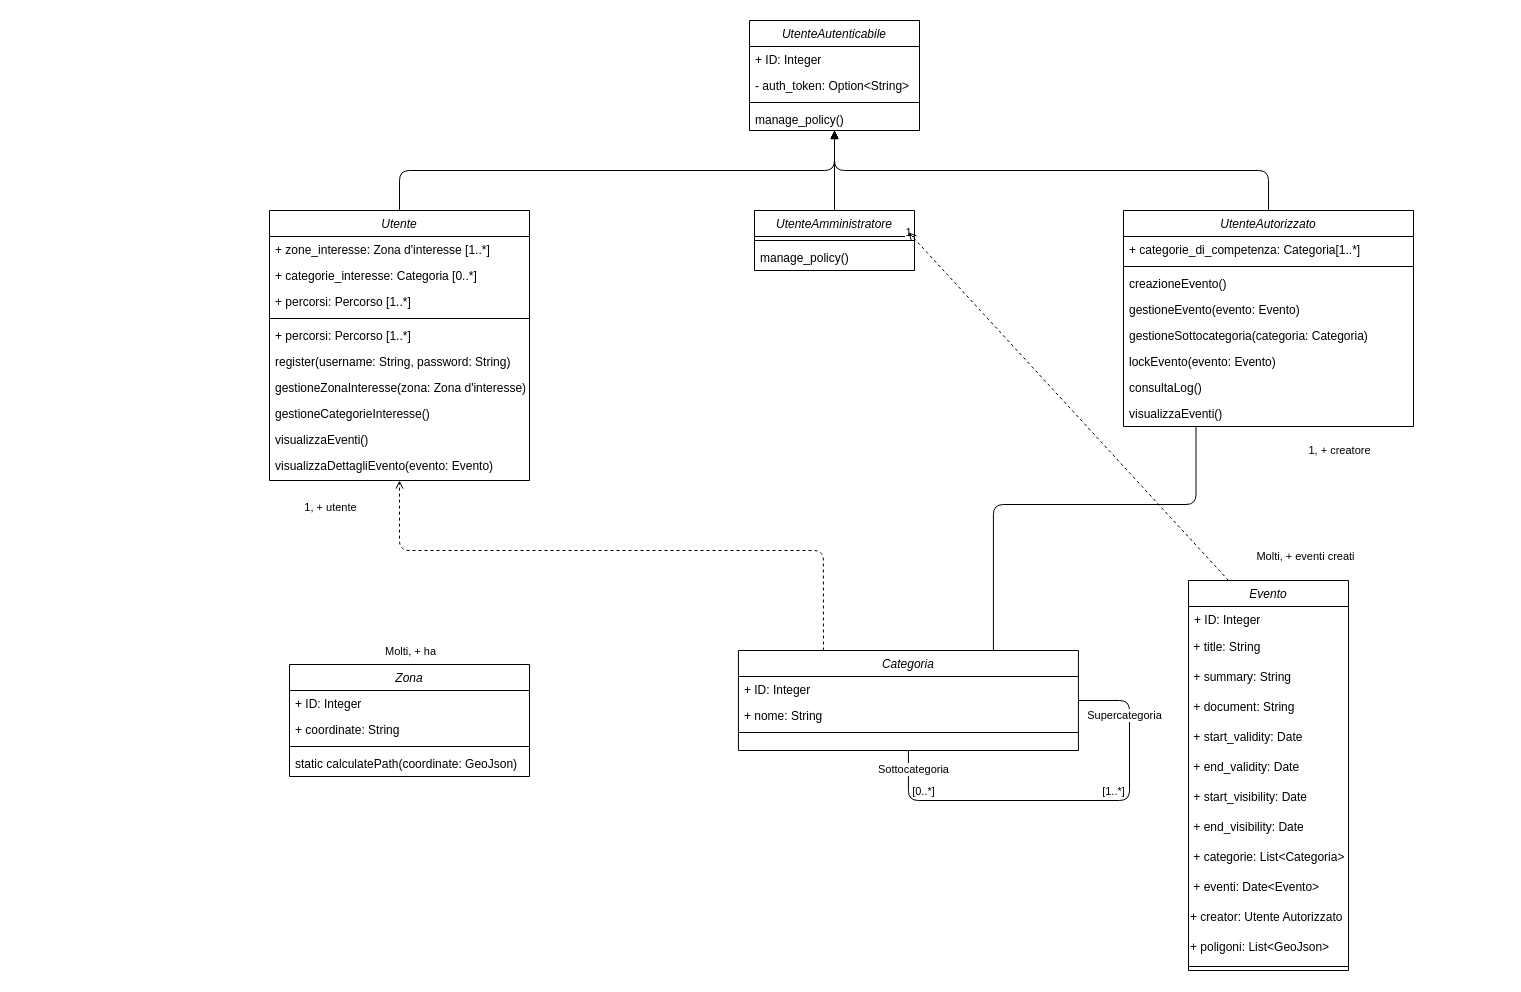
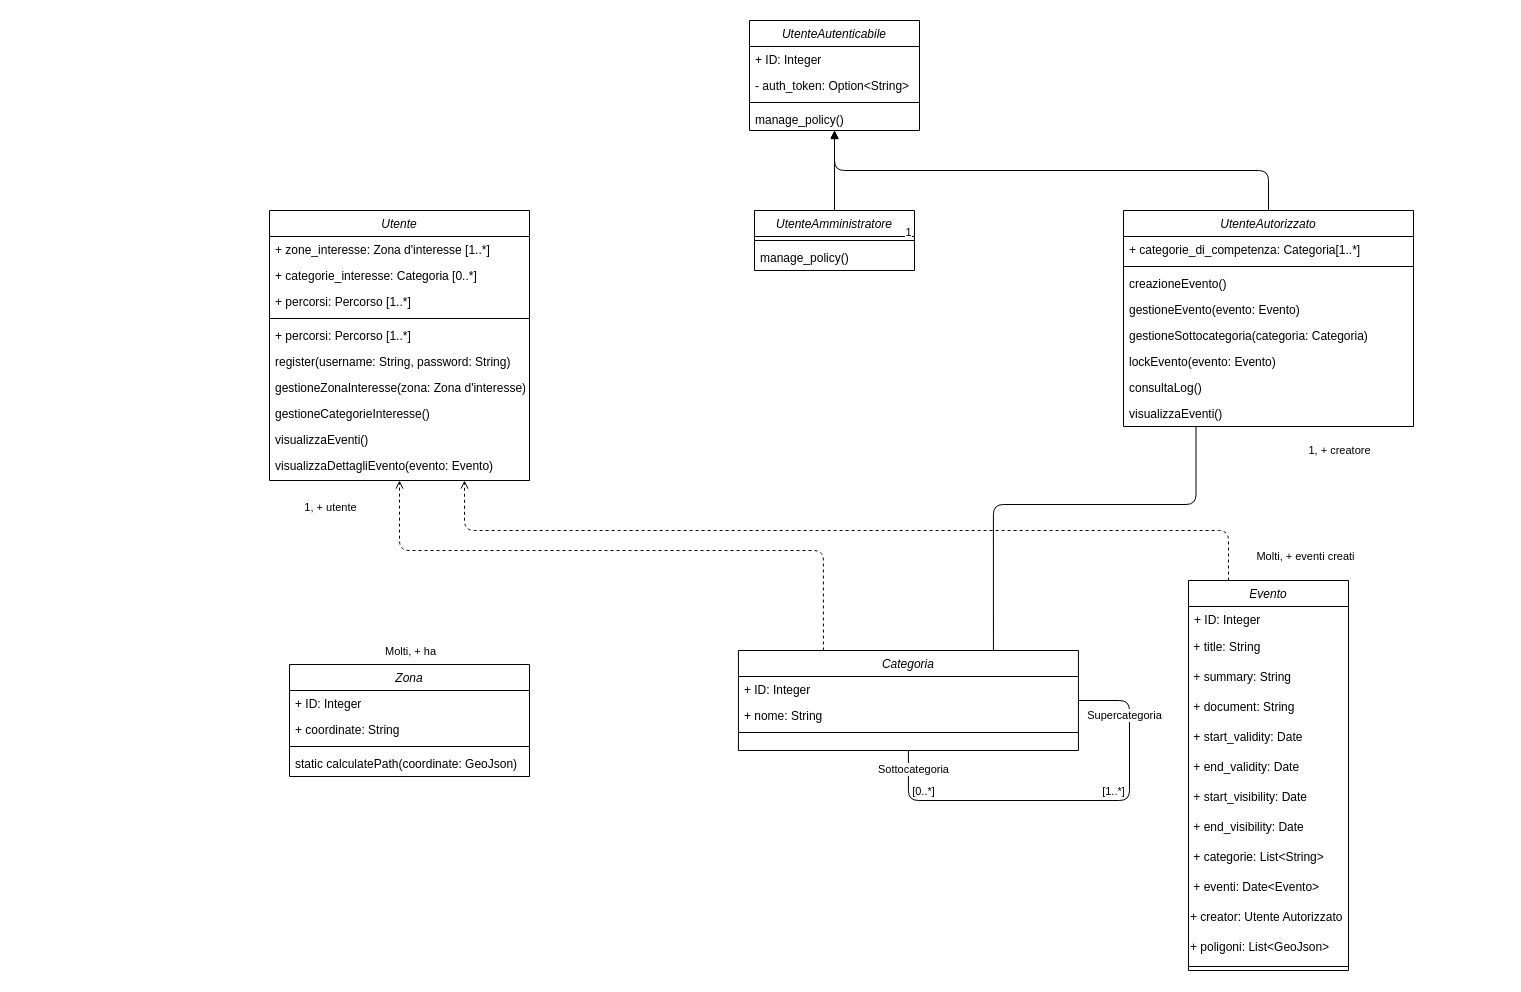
(600, 171) -> none
(1069, 407) -> (849, 531)
(1270, 858) -> (1265, 858)
